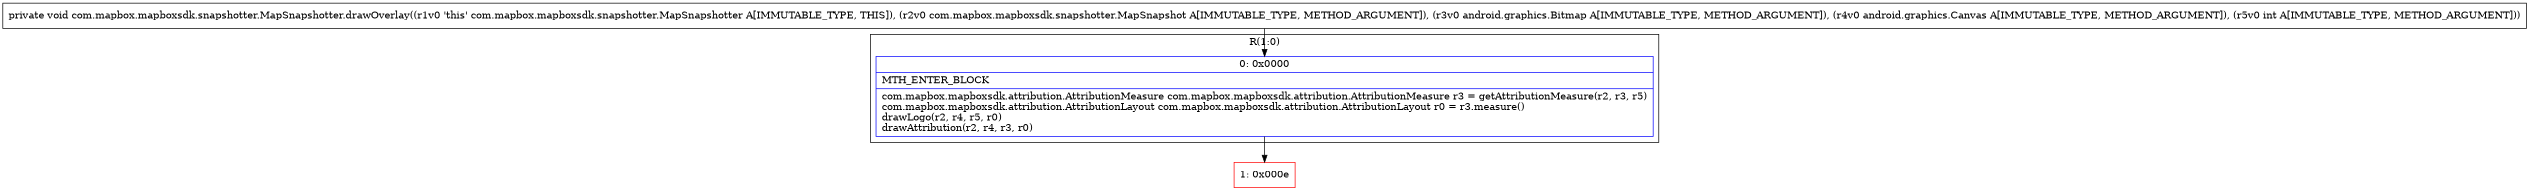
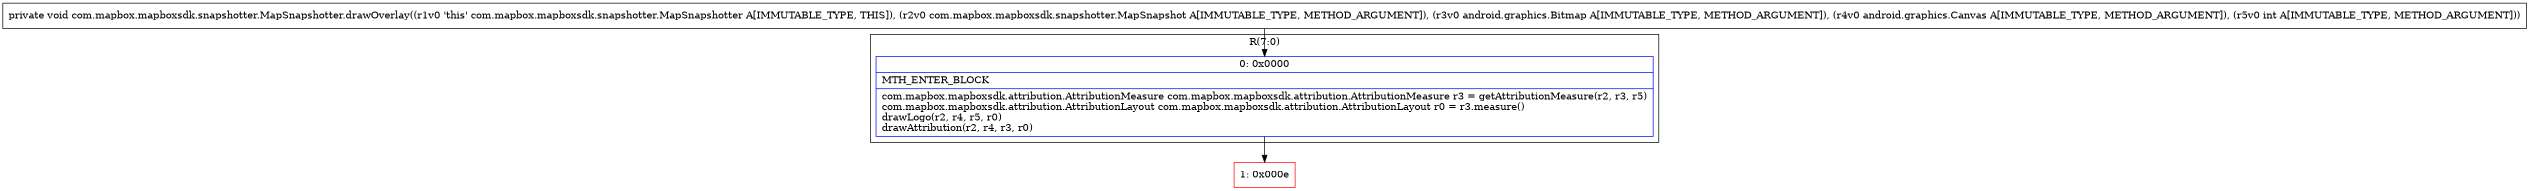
(1265, 42) -> (1265, 42)
